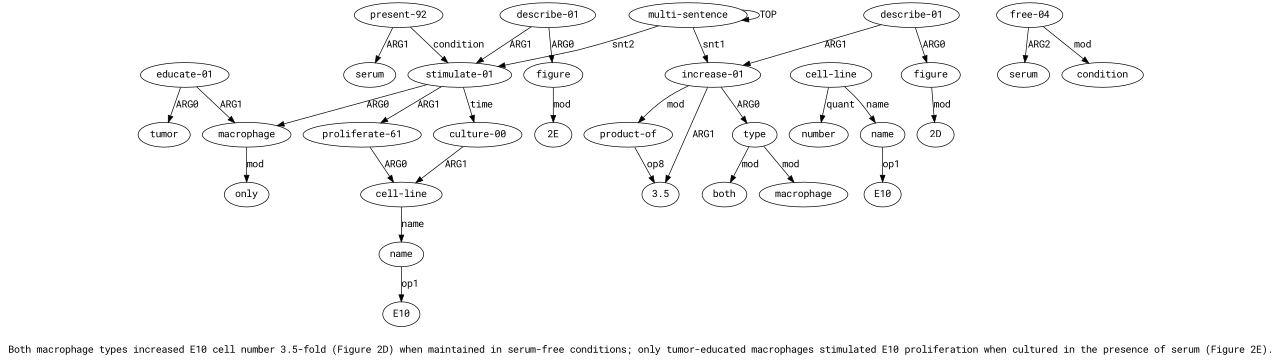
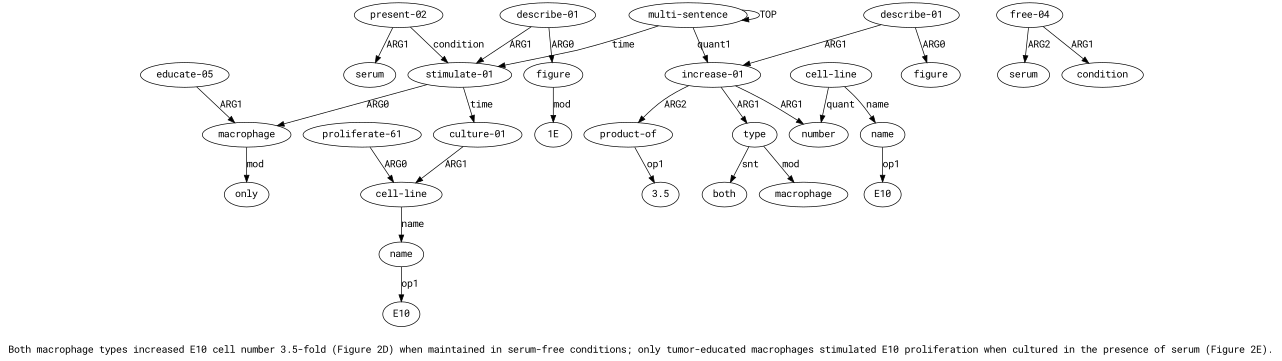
(399, 15) -> (399, 15)
(623, 45) -> (623, 45)
(714, 45) -> (714, 45)
(1083, 45) -> (1083, 45)
(185, 75) -> (185, 75)
(414, 103) -> none
(676, 105) -> (676, 105)
(749, 105) -> (749, 105)
(688, 132) -> (767, 102)
(164, 135) -> none
(478, 135) -> (478, 135)
(553, 135) -> (553, 135)
(936, 135) -> none
(655, 165) -> (655, 165)
(750, 165) -> (750, 165)
